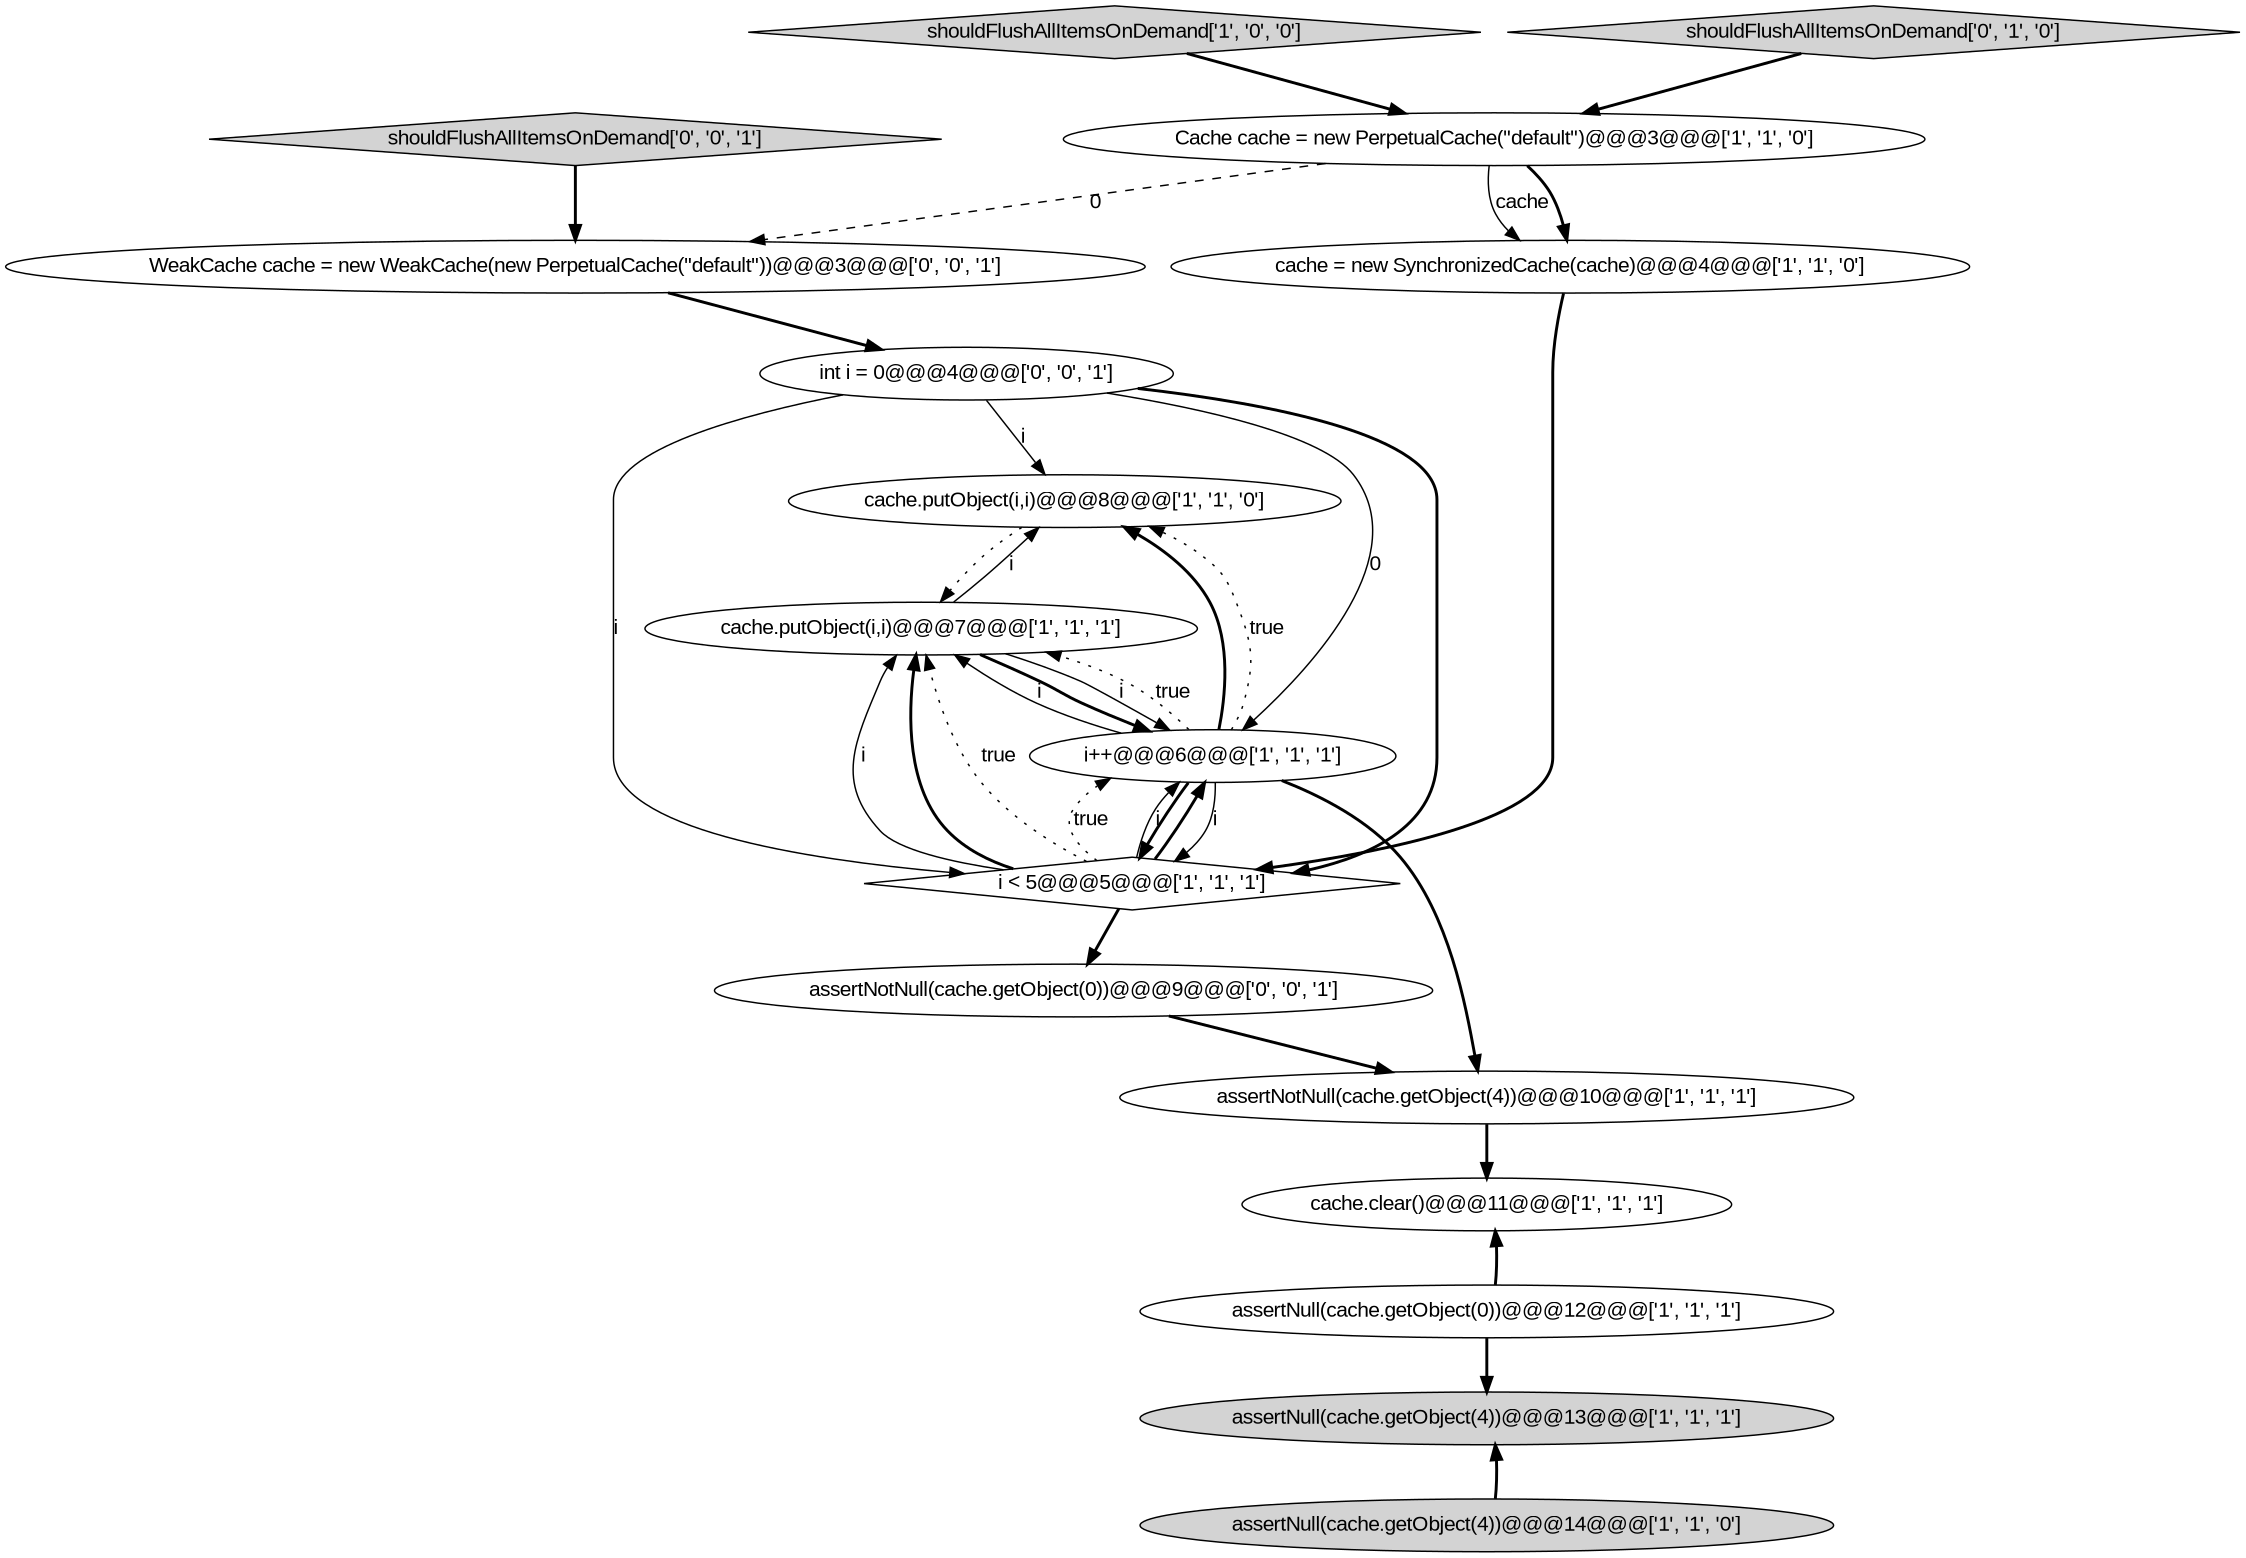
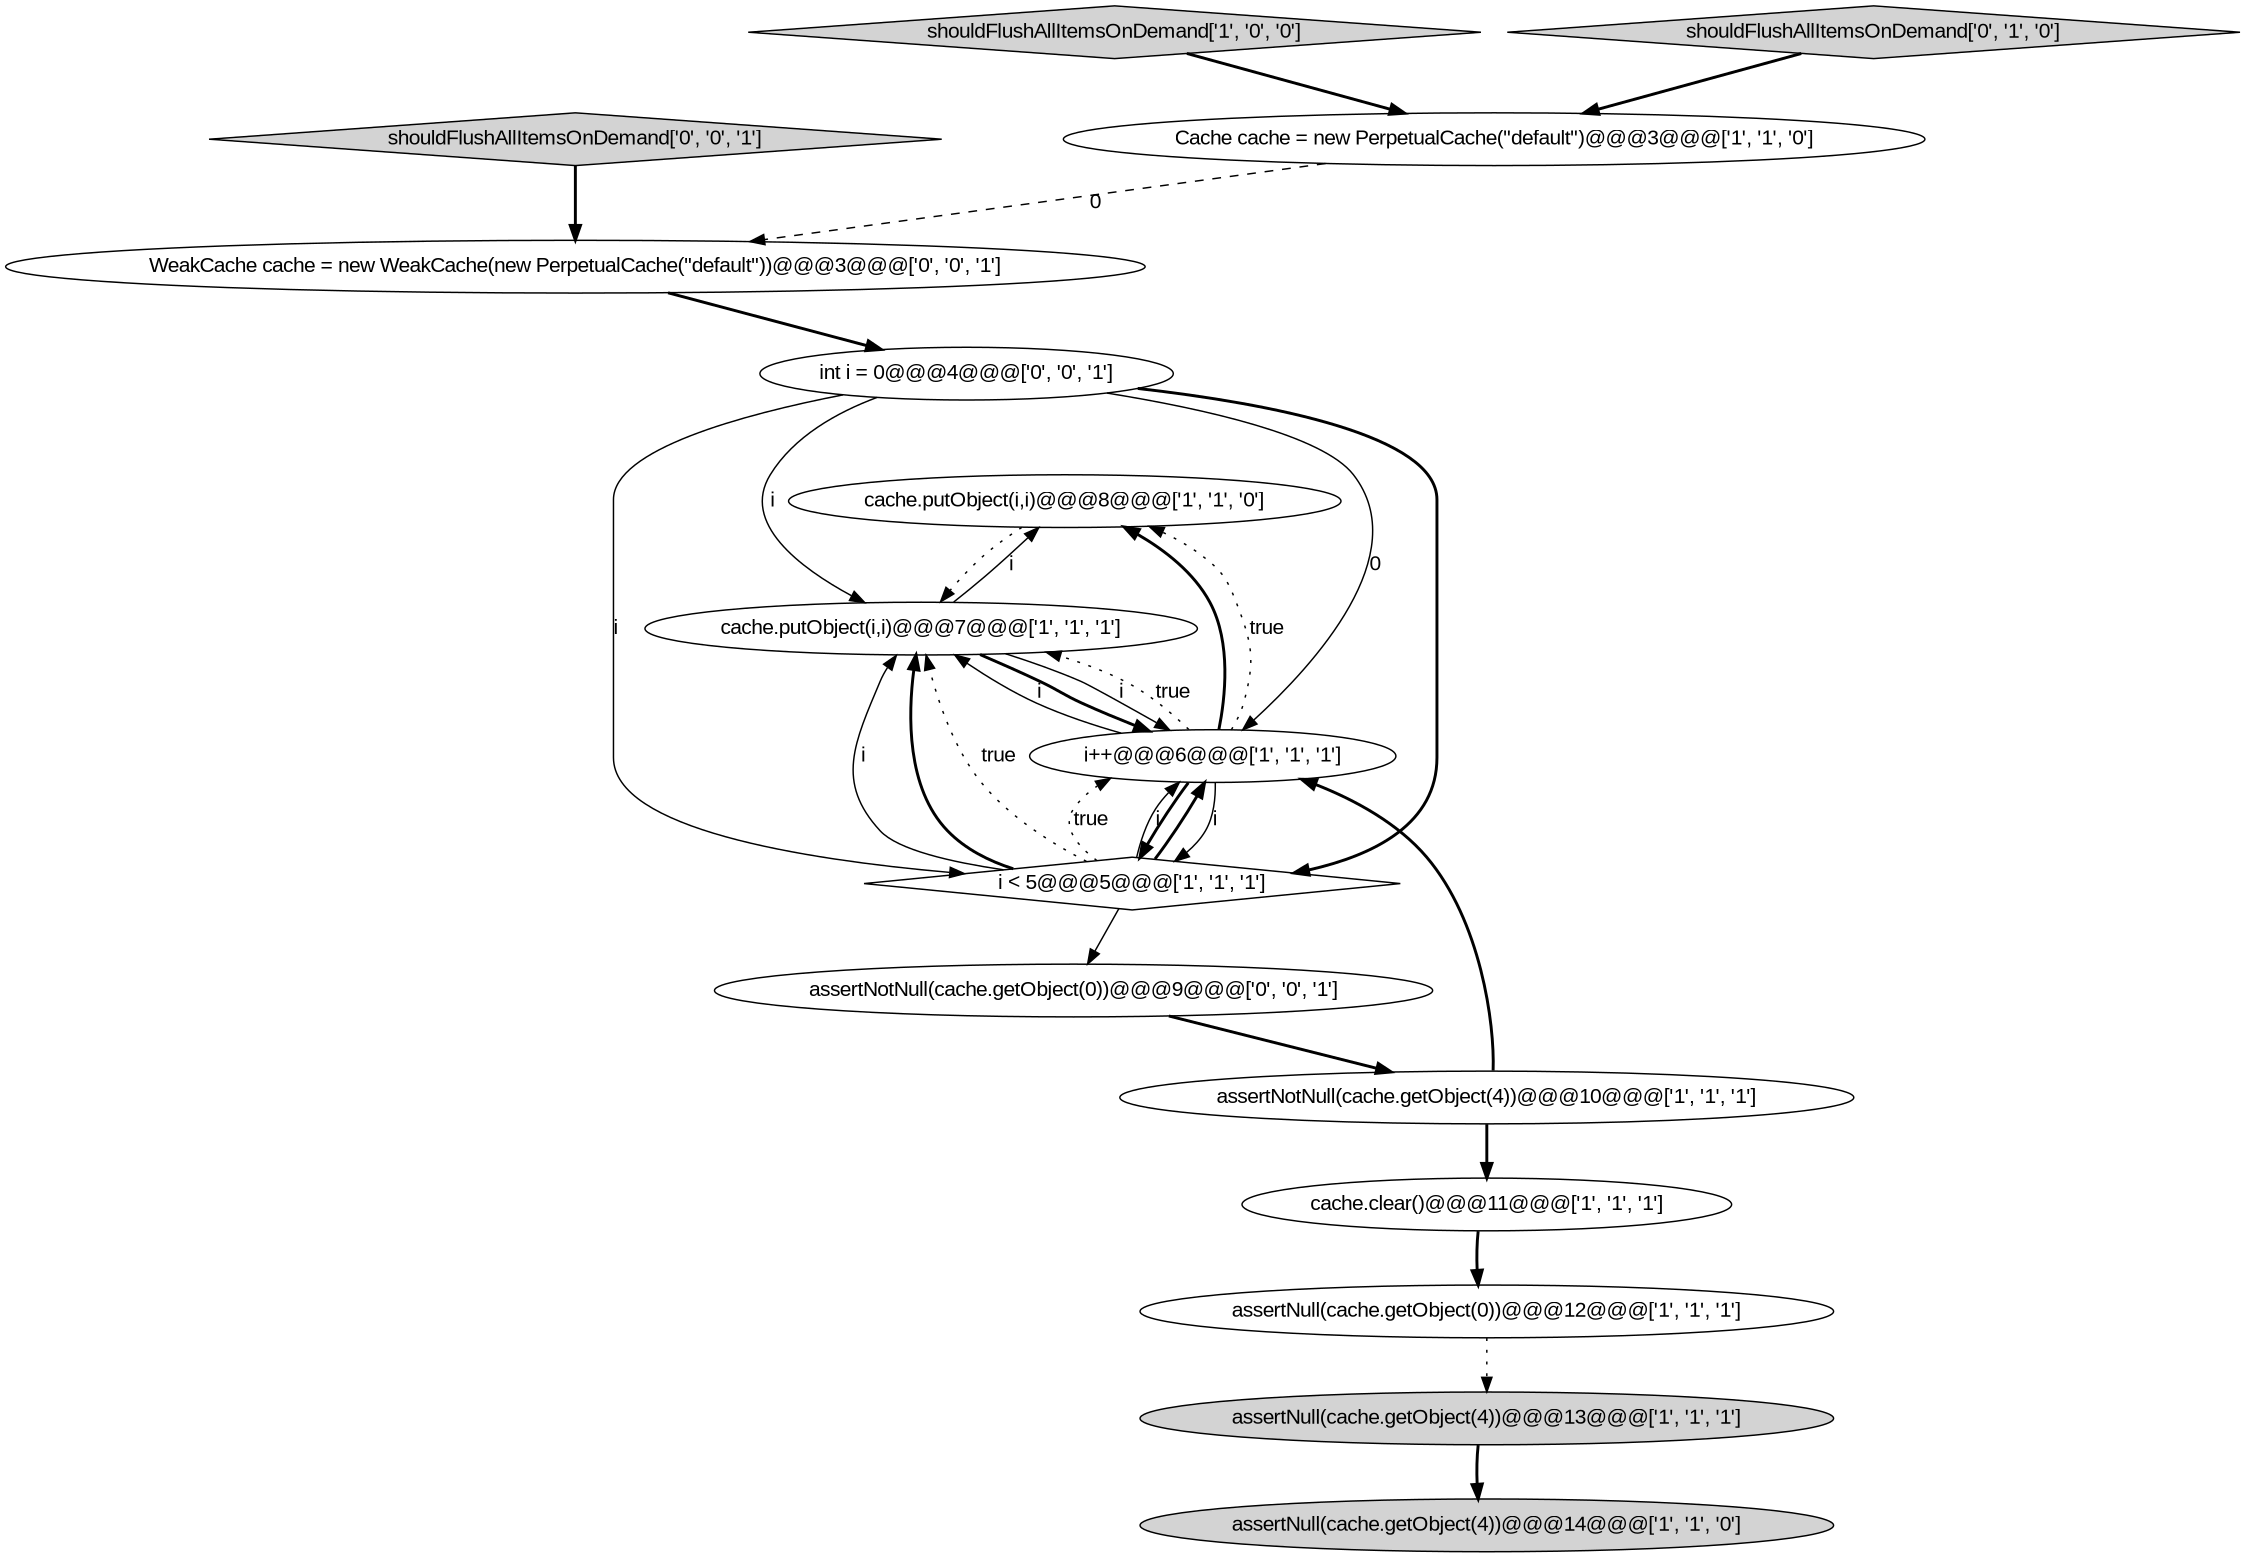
(1570, 267) -> none
(1011, 431) -> (765, 488)
(1421, 887) -> (1452, 896)
(1107, 930) -> (1107, 930)
(1497, 1265) -> (1477, 1251)
(1487, 1358) -> (1487, 1358)
(1497, 1479) -> (1477, 1465)
